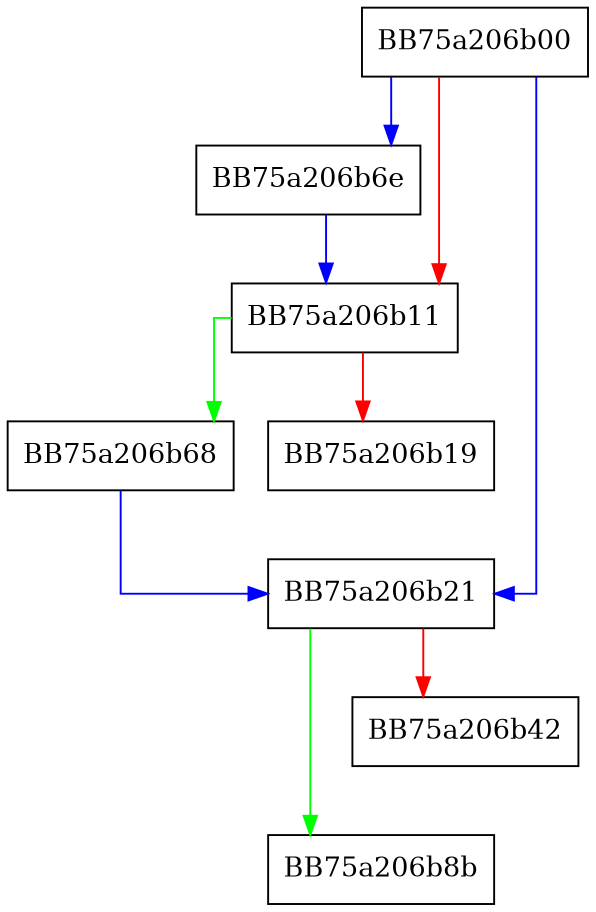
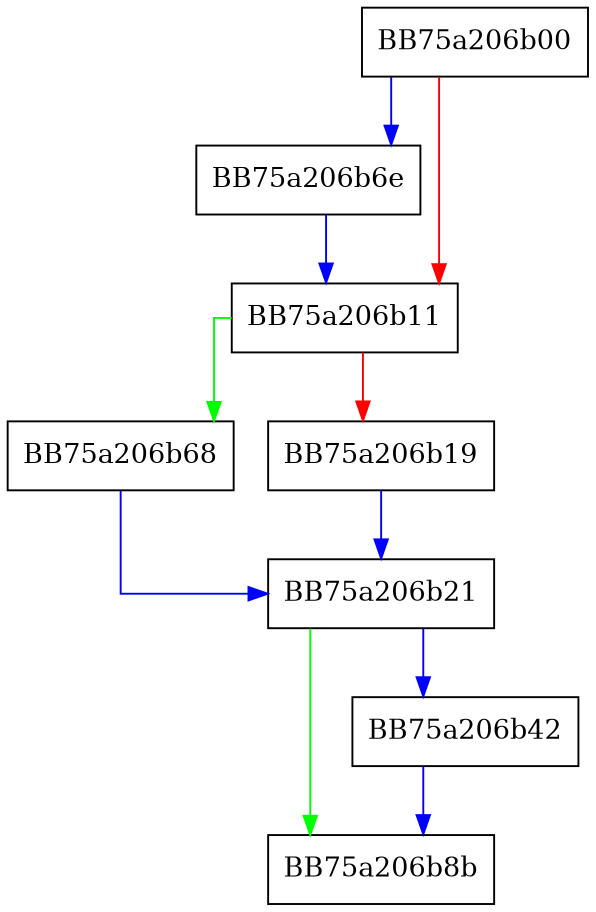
(536, 346) -> (381, 515)
(423, 653) -> (423, 653)
none -> (423, 791)
